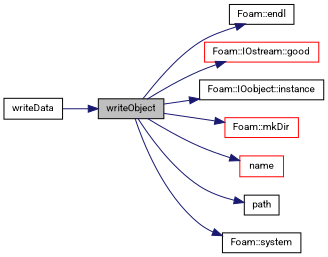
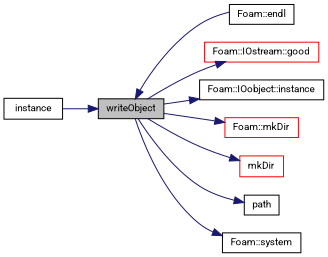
(183, 55) -> (177, 42)
(33, 109) -> (33, 109)
(262, 166) -> (262, 166)
